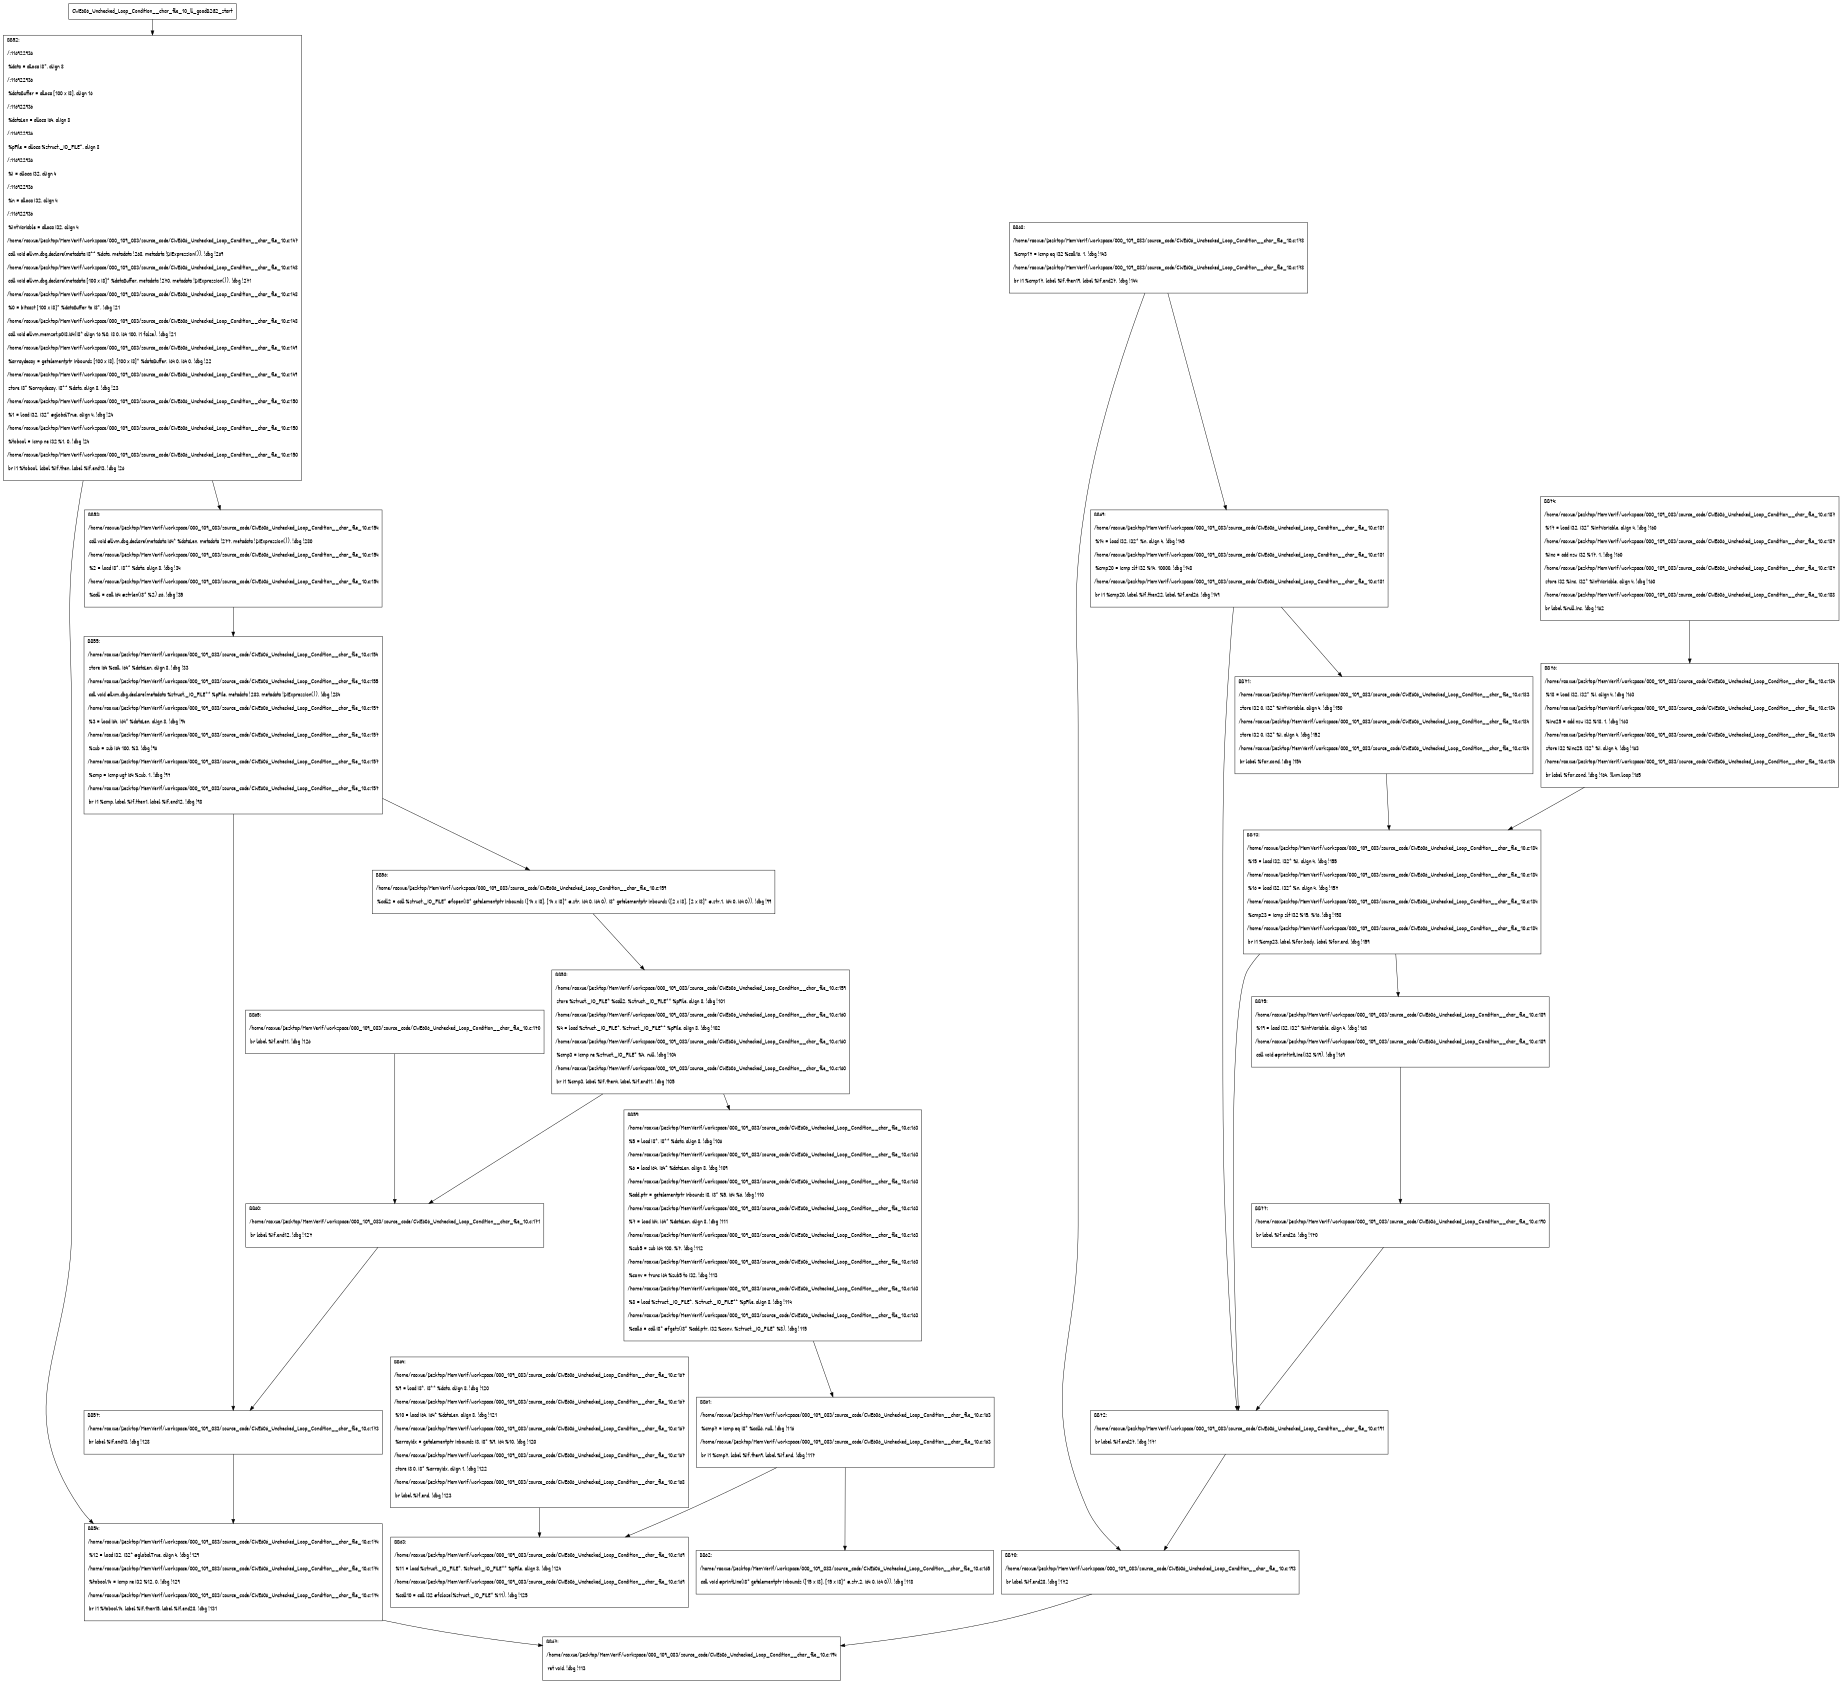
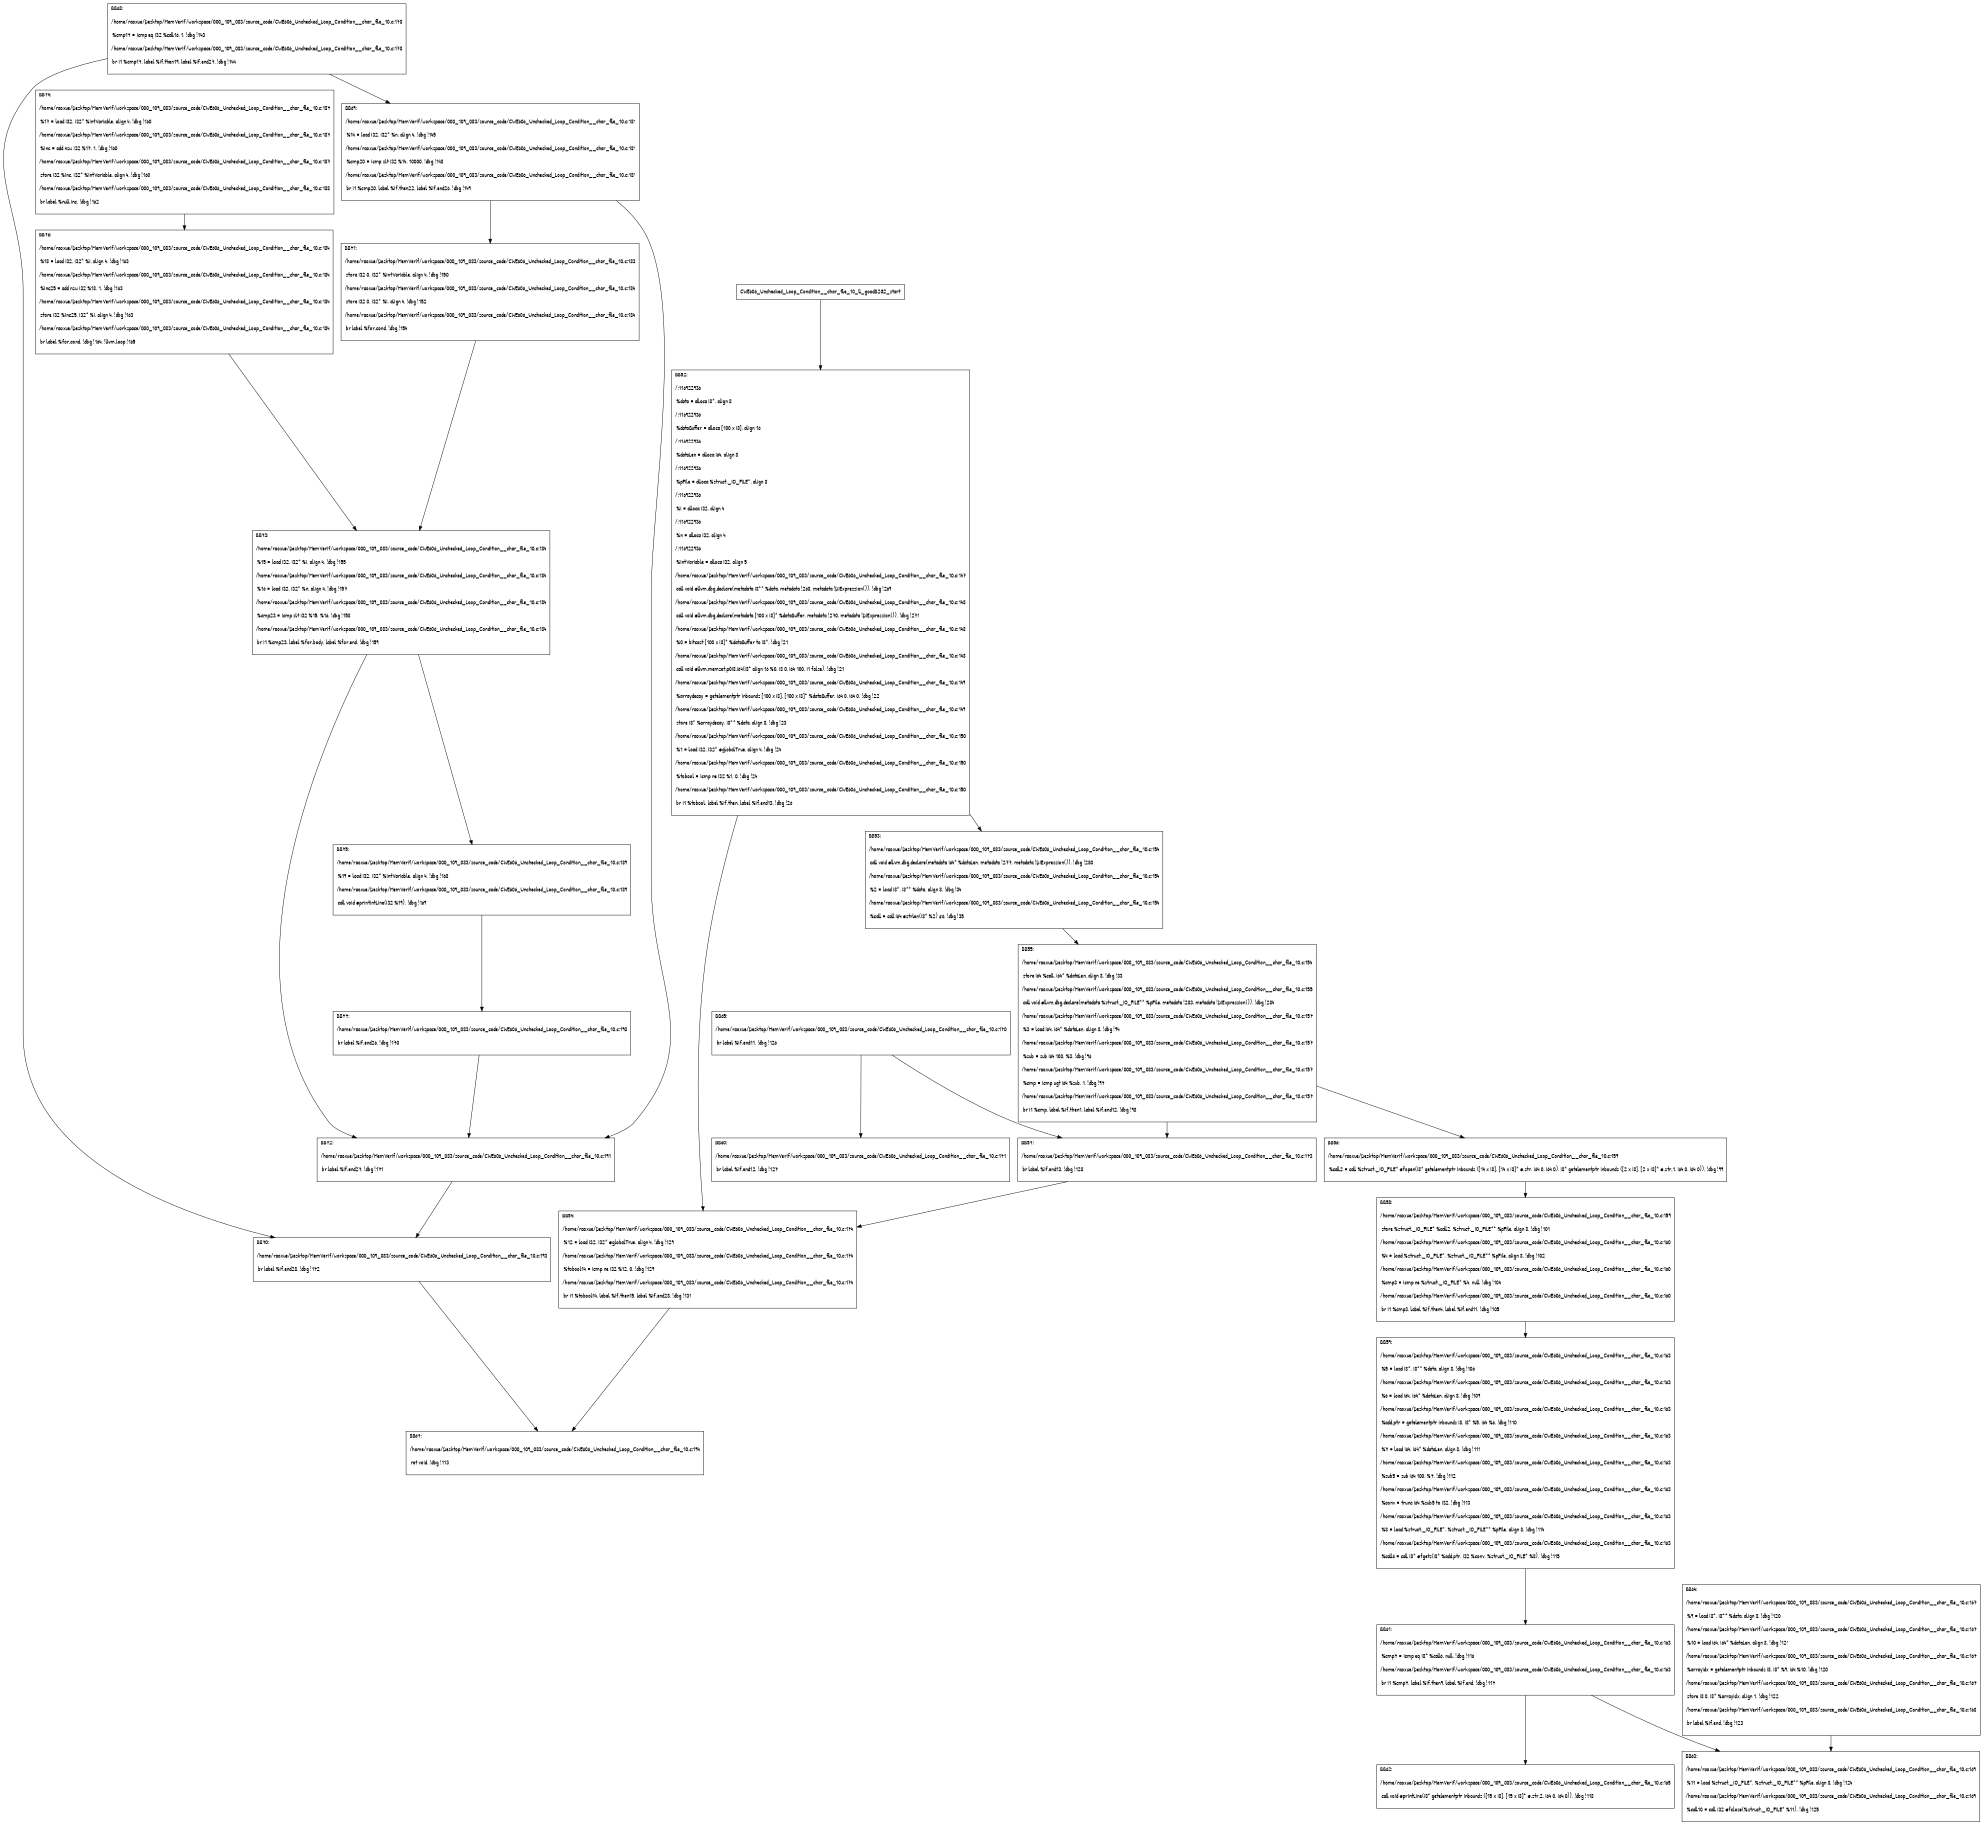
(43, 227) -> (711, 562)
(518, 1148) -> none
(315, 1327) -> (972, 1102)
